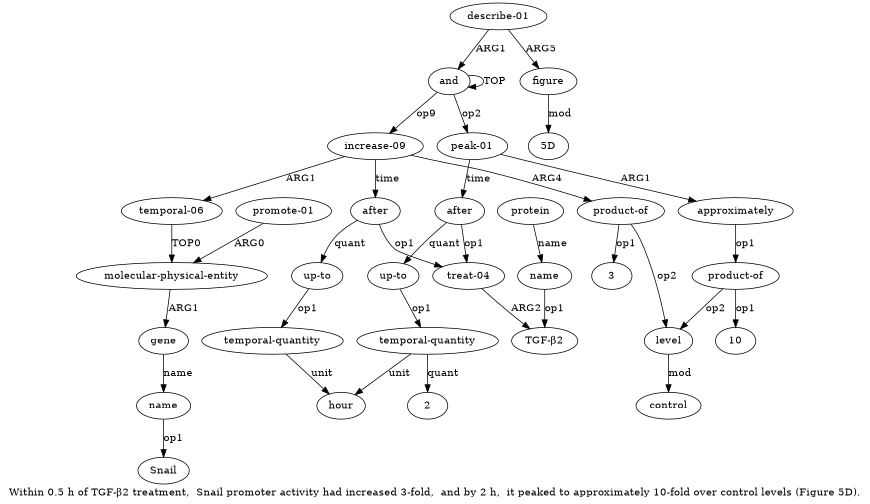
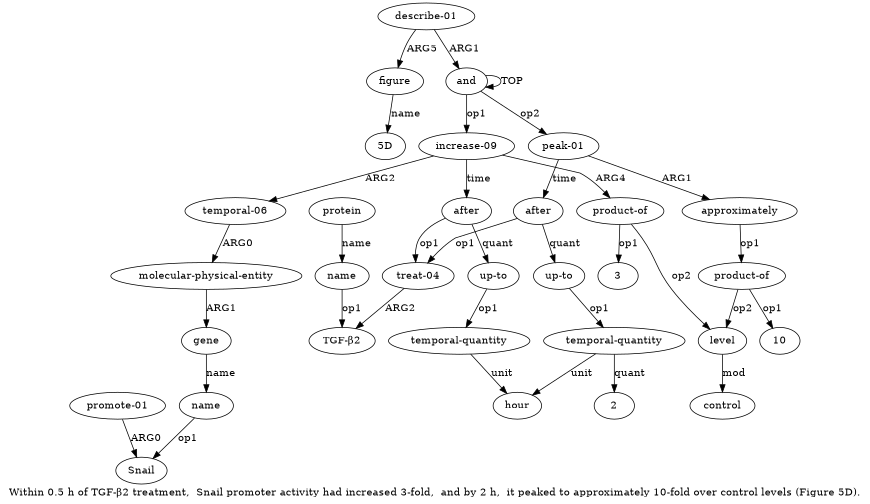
(427, 114) -> (477, 114)
(560, 114) -> (406, 114)
(301, 179) -> (381, 179)
(232, 241) -> (128, 435)
(187, 244) -> (238, 244)
